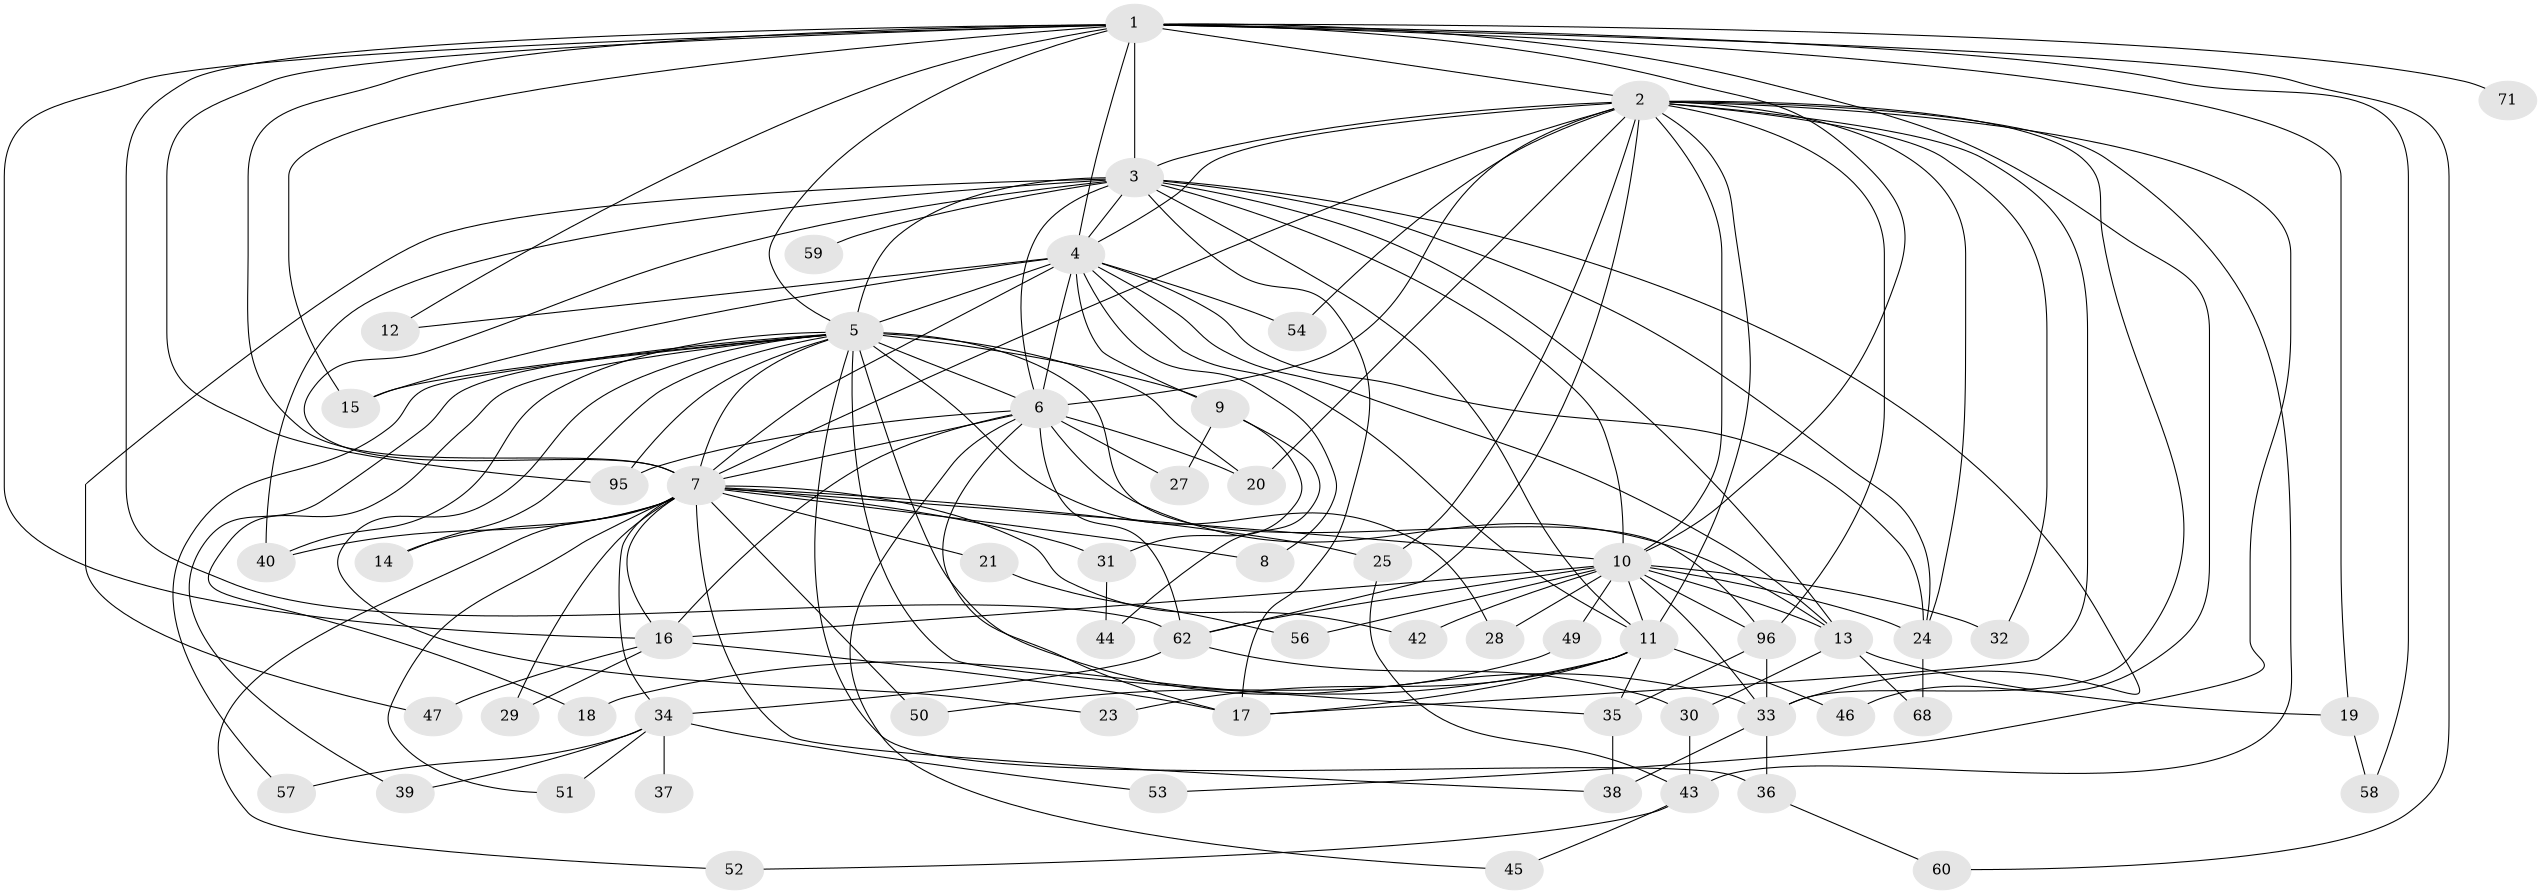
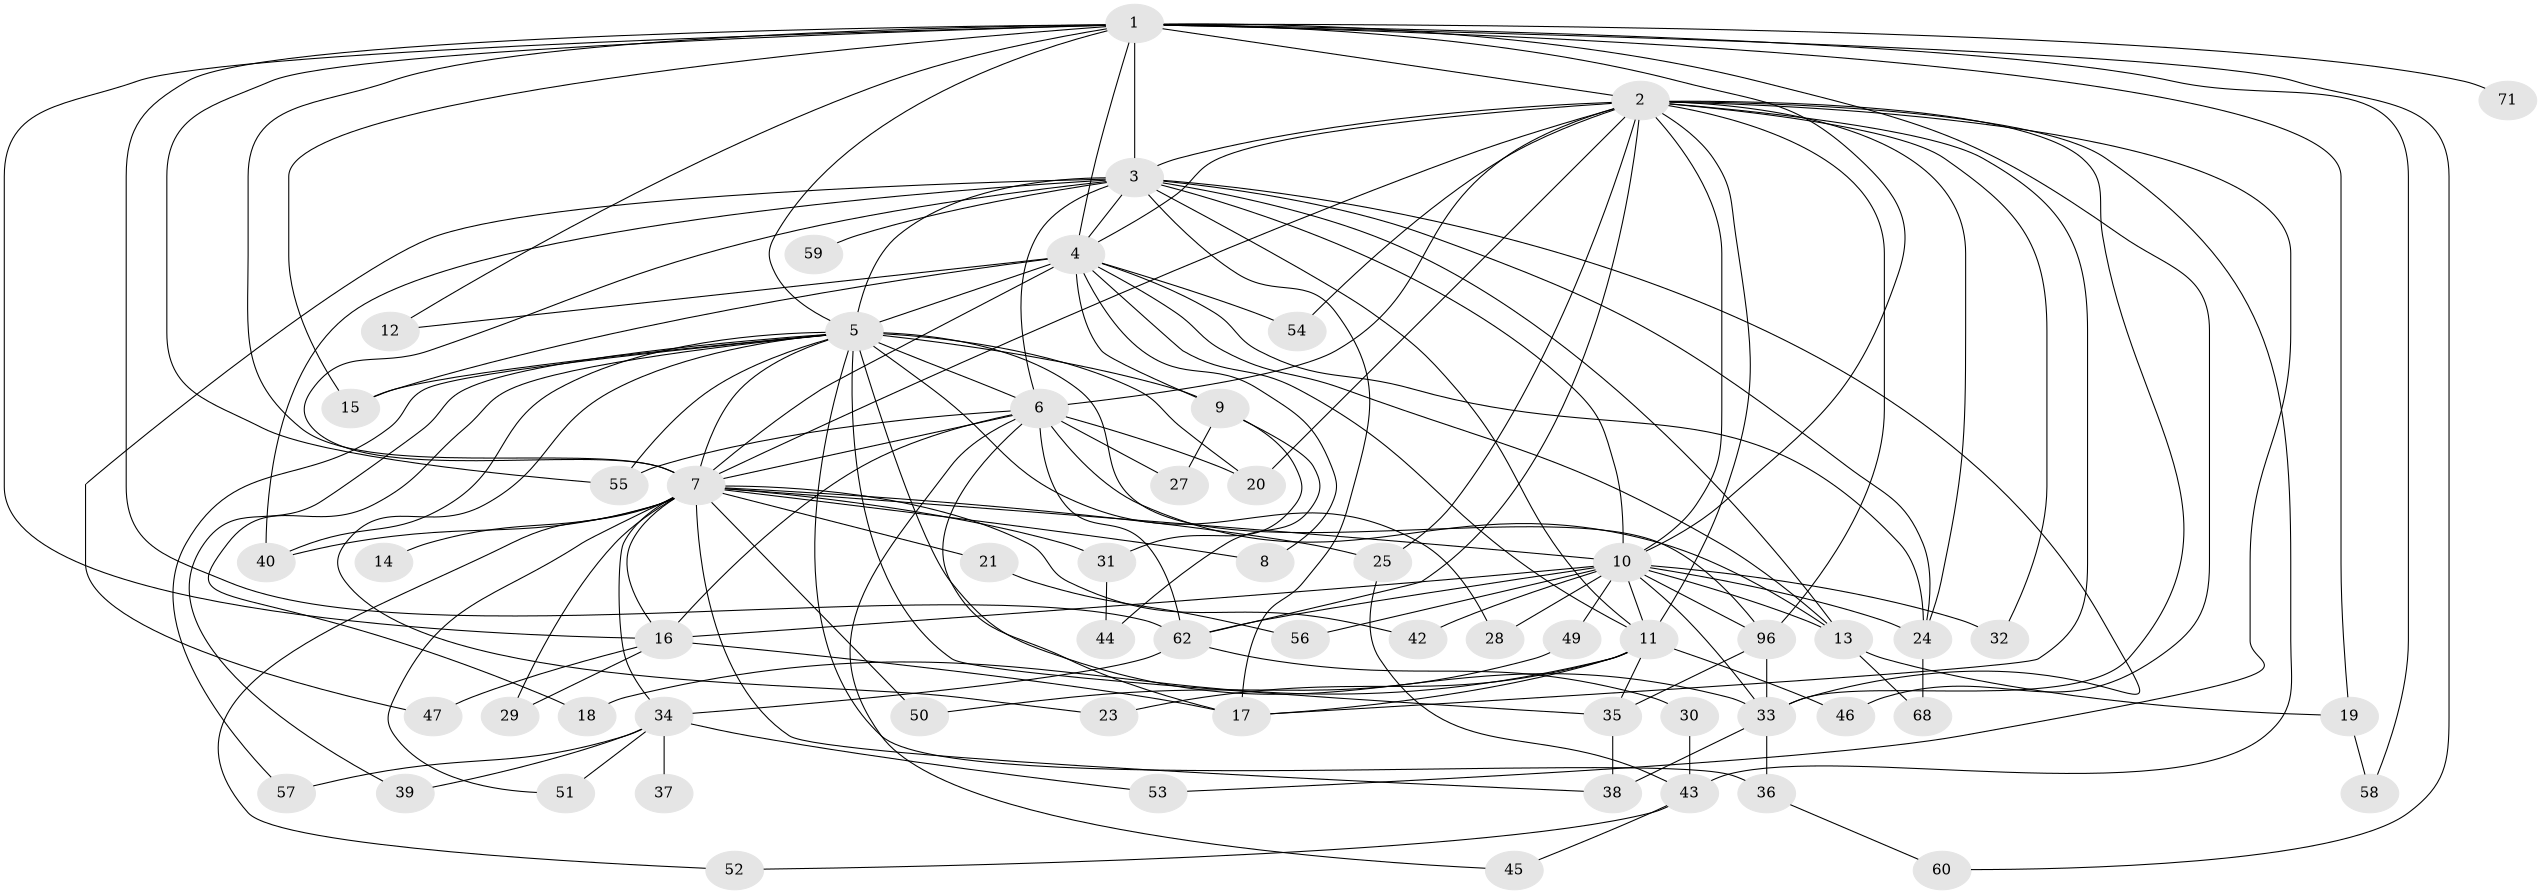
(1056, 331) -> none
(612, 434) -> none
(619, 486) -> (619, 486)
(1775, 674) -> none
